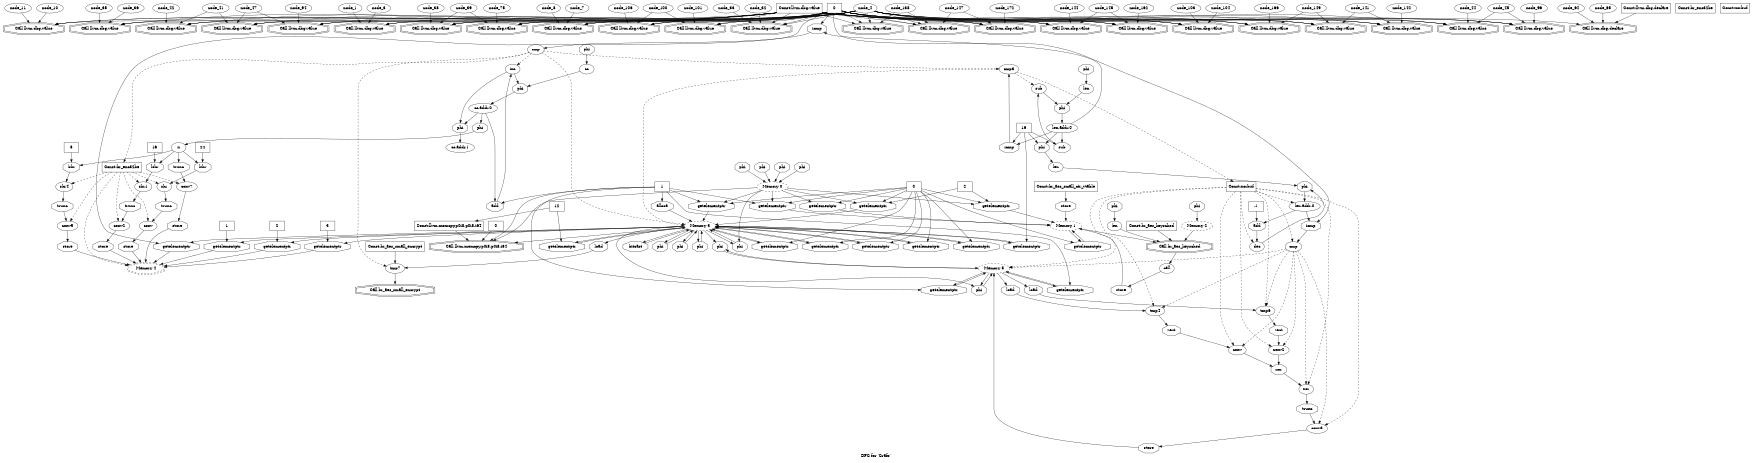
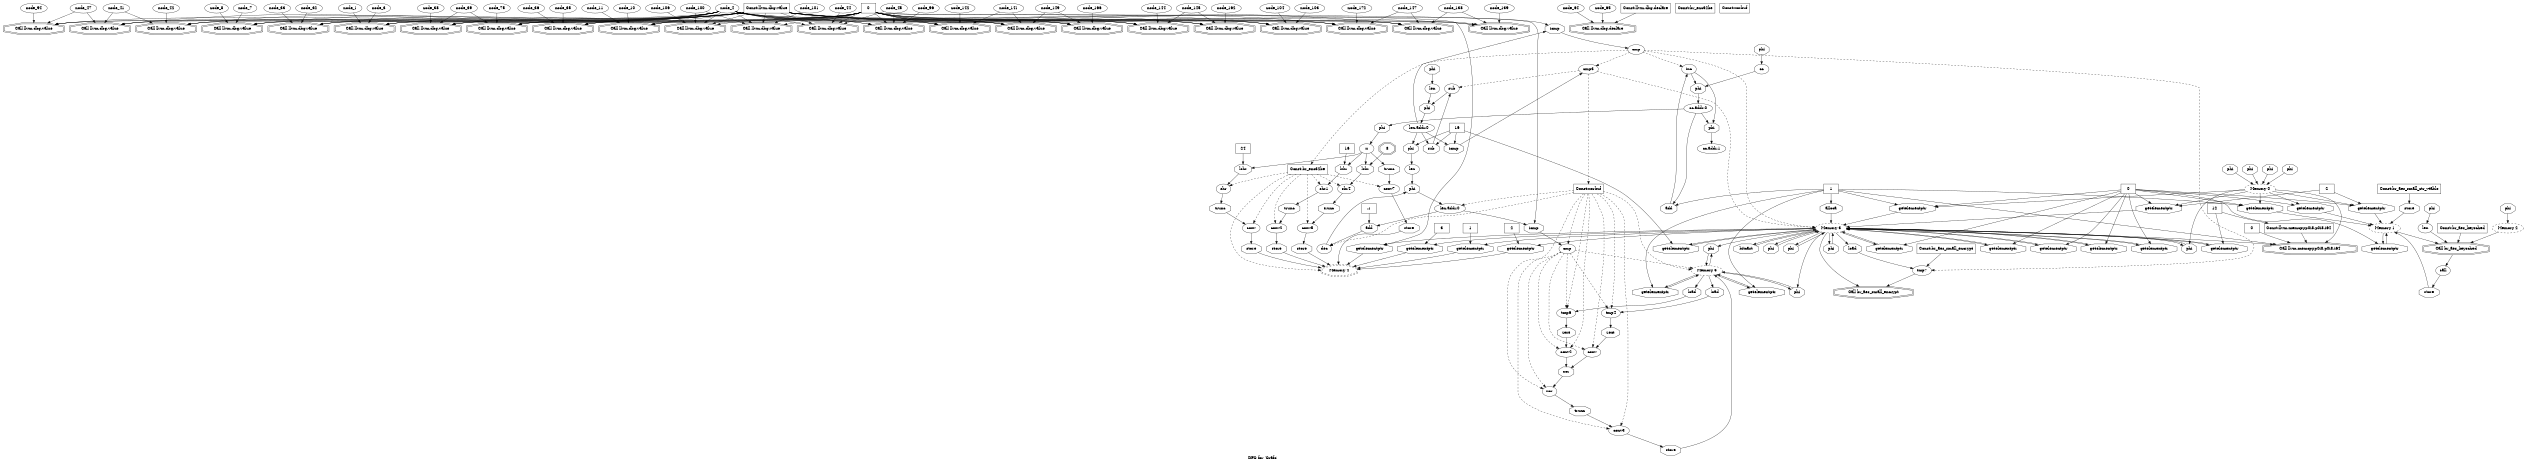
none -> (1499, 8)
(1225, 21) -> none
(71, 148) -> (1387, 149)
none -> (1828, 264)
